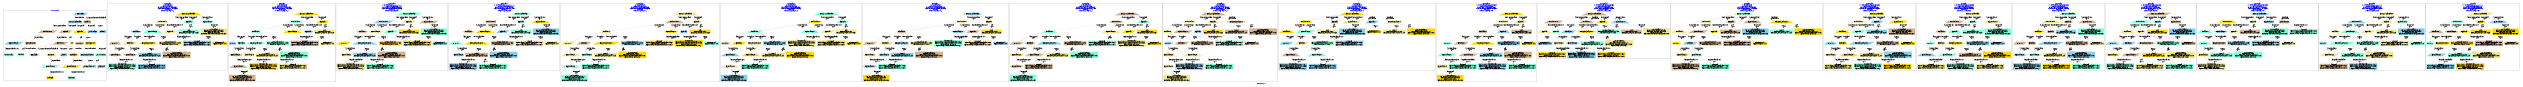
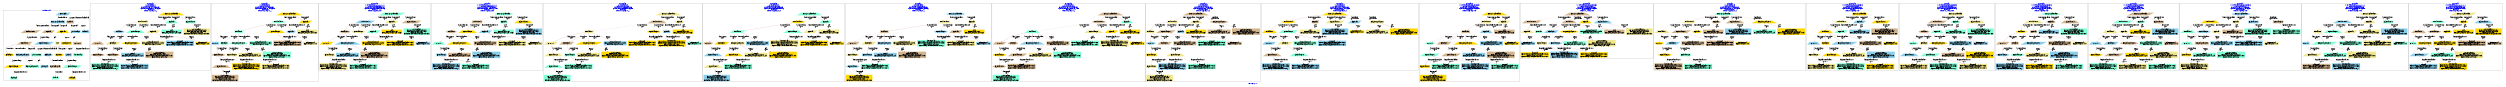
(55, 11) -> (46, 11)
(23, 49) -> (59, 72)
(25, 50) -> (52, 60)
(89, 66) -> (32, 66)
